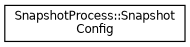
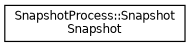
(95, 23) -> (95, 23)
